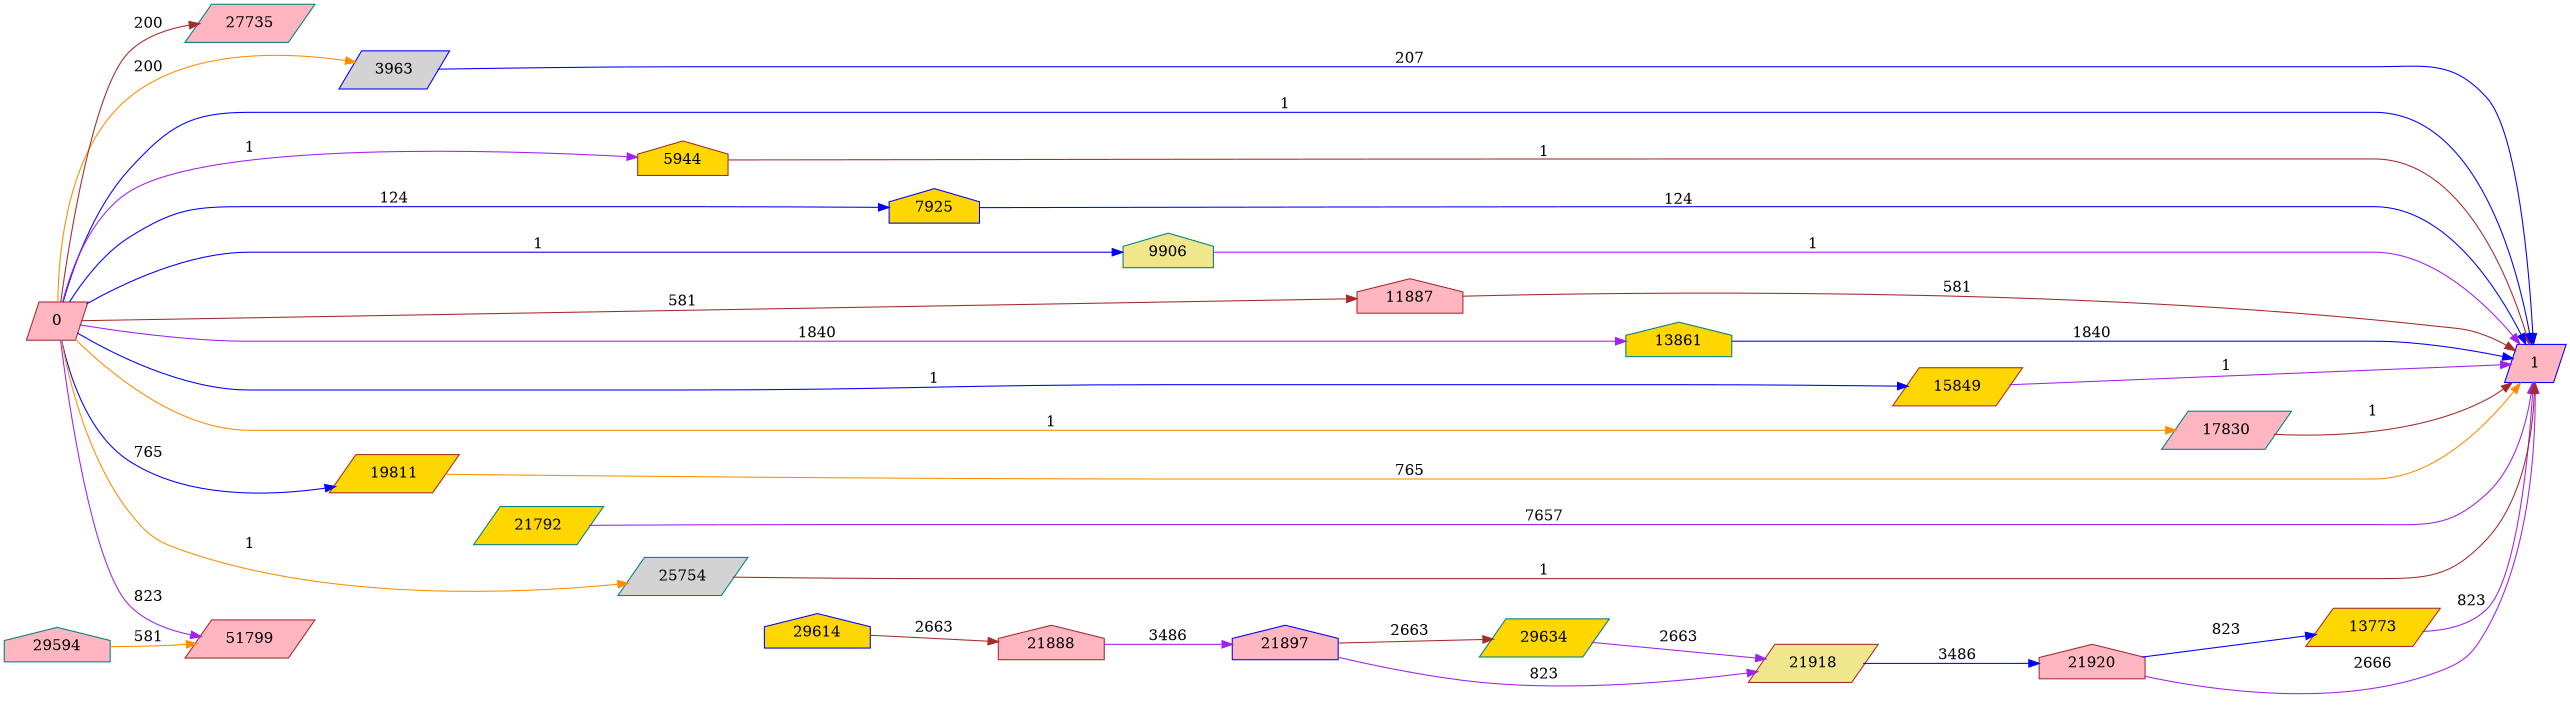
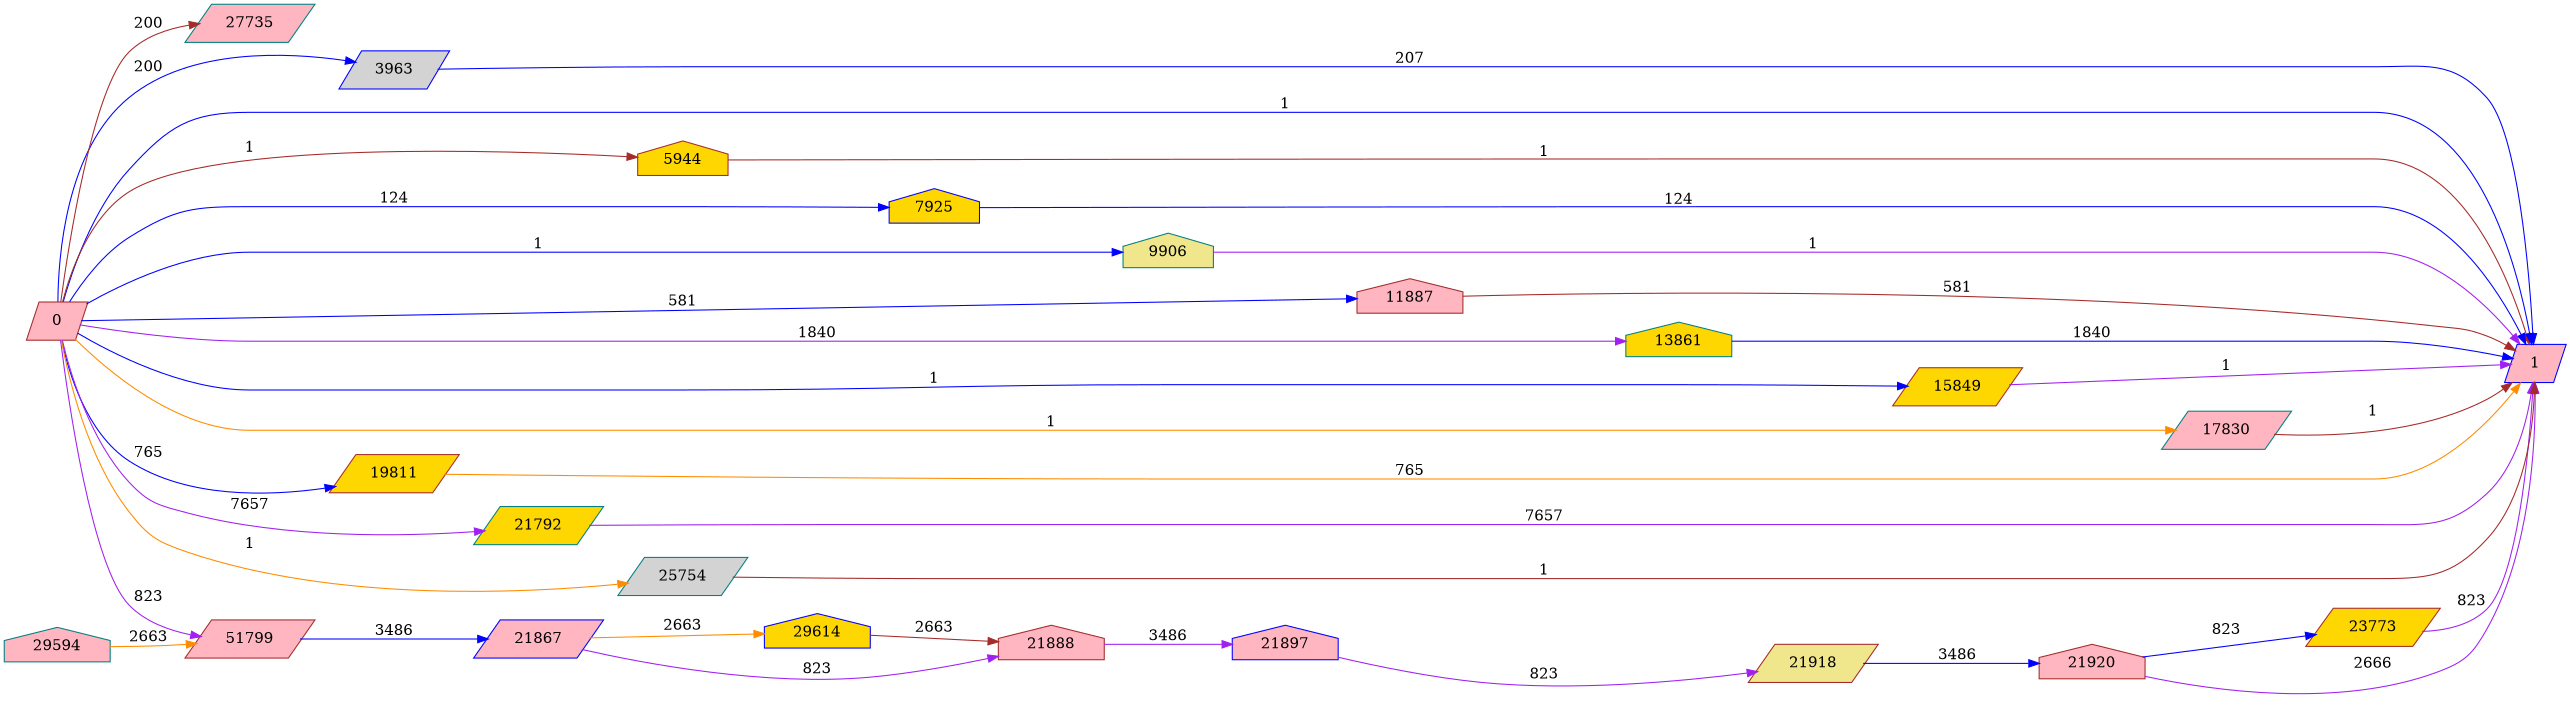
(130, 97) -> (130, 97)
(310, 155) -> (310, 155)
(714, 310) -> (714, 310)
none -> (218, 520)
(2373, 627) -> (2373, 627)
(149, 637) -> (149, 637)
(1544, 638) -> none
none -> (539, 639)
